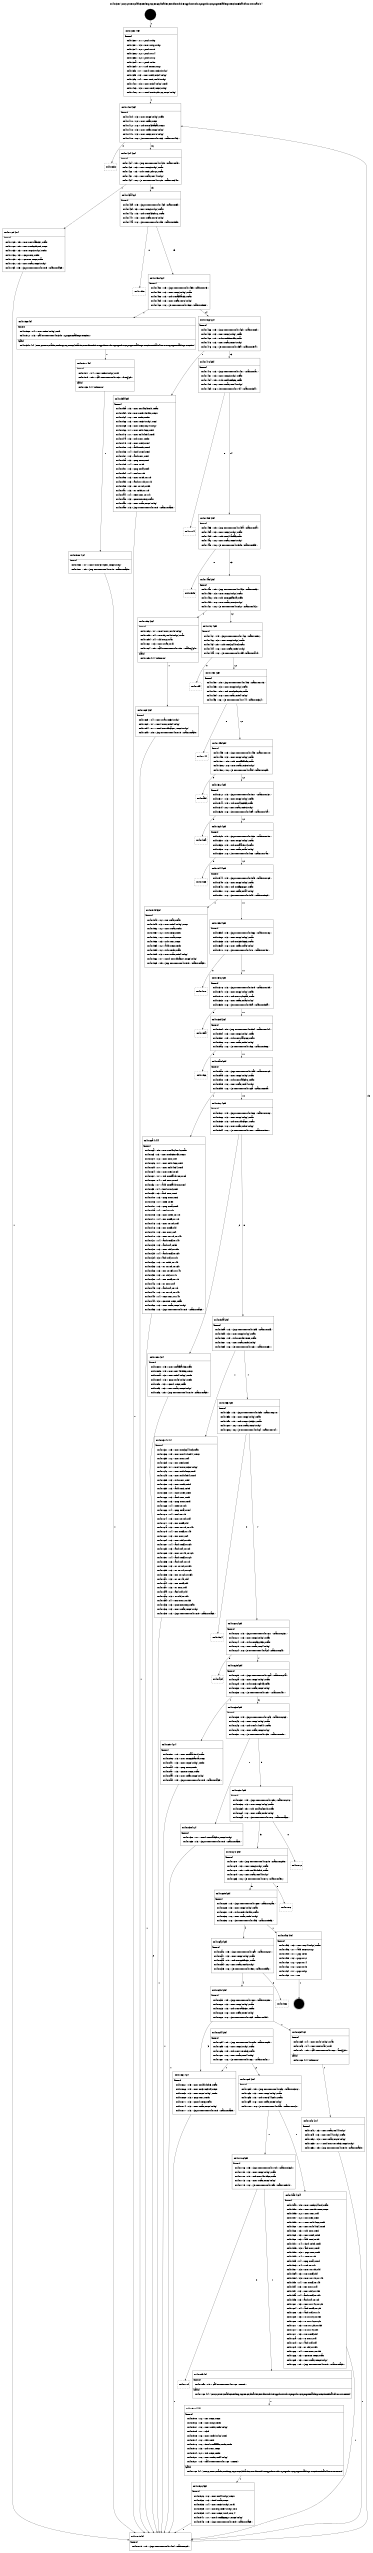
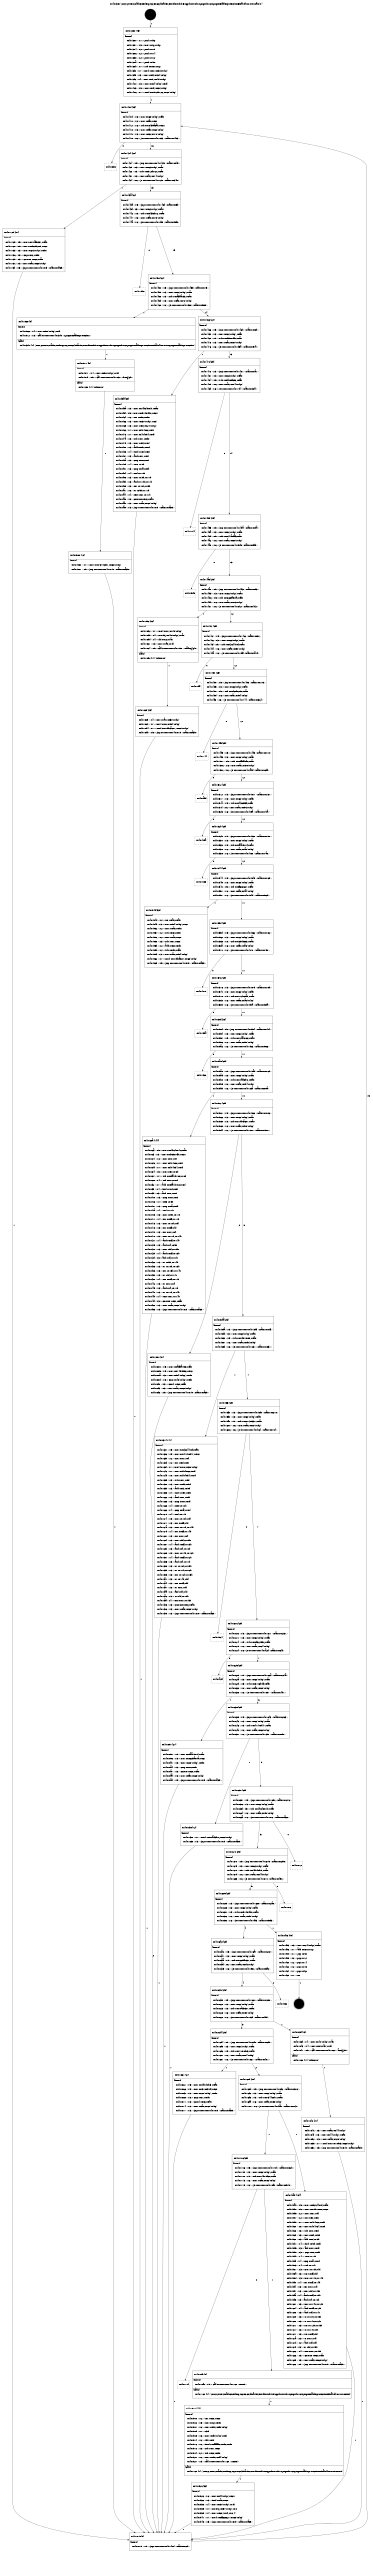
(202, 2044) -> (242, 2024)
